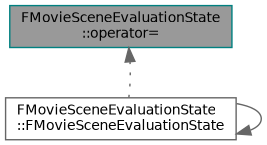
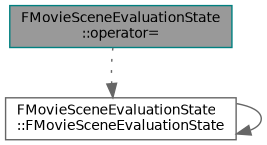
(130, 80) -> (112, 66)
